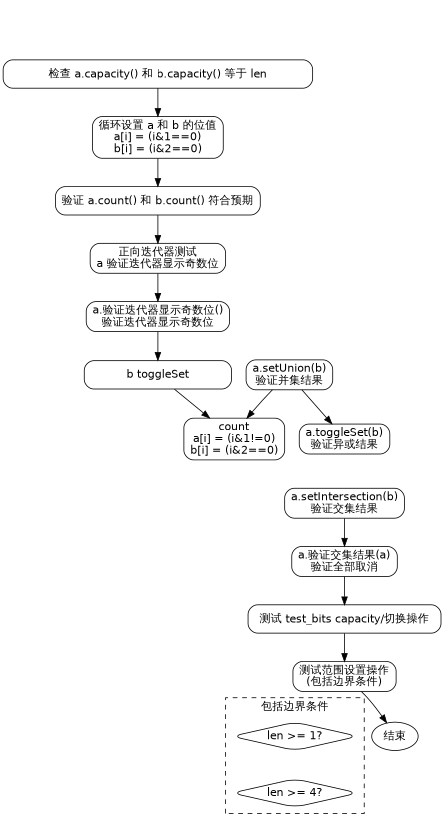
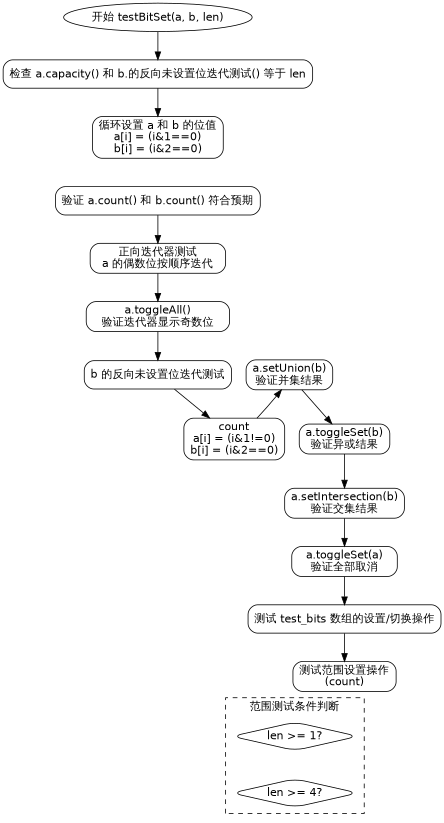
none -> (158, 17)
(158, 74) -> (158, 74)
(158, 168) -> none
(158, 258) -> (158, 258)
(158, 317) -> (158, 317)
(158, 375) -> (158, 375)
(262, 401) -> (267, 407)
none -> (345, 467)
(345, 561) -> (345, 561)
(345, 619) -> (345, 619)
(345, 676) -> (345, 676)
(295, 707) -> (295, 707)
(395, 736) -> none
